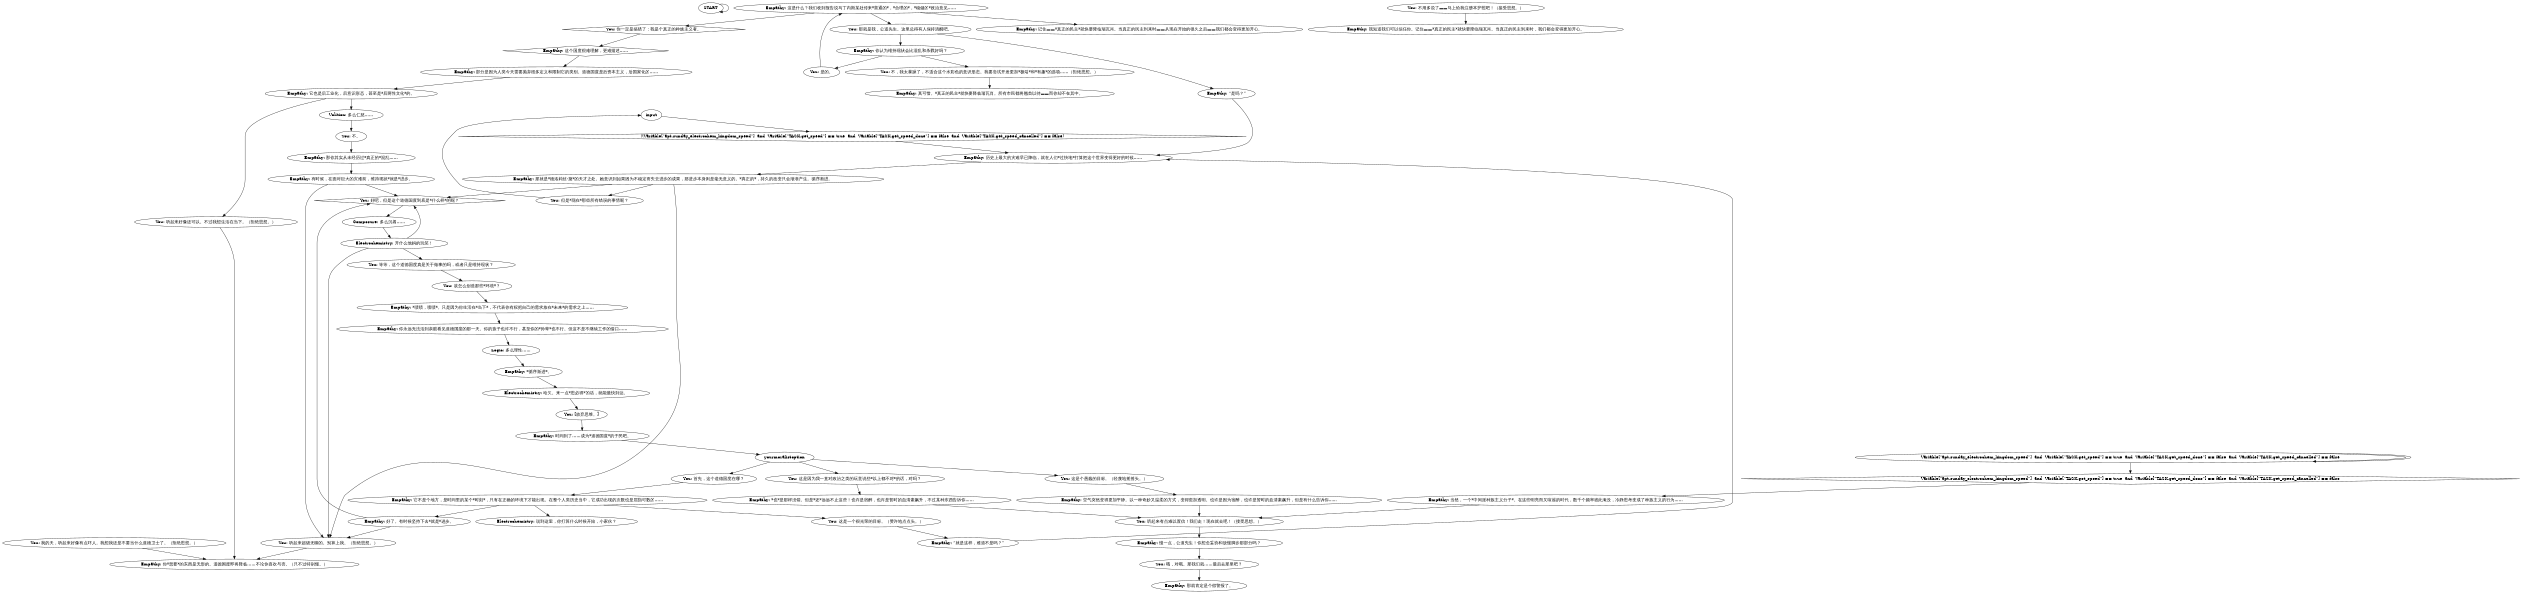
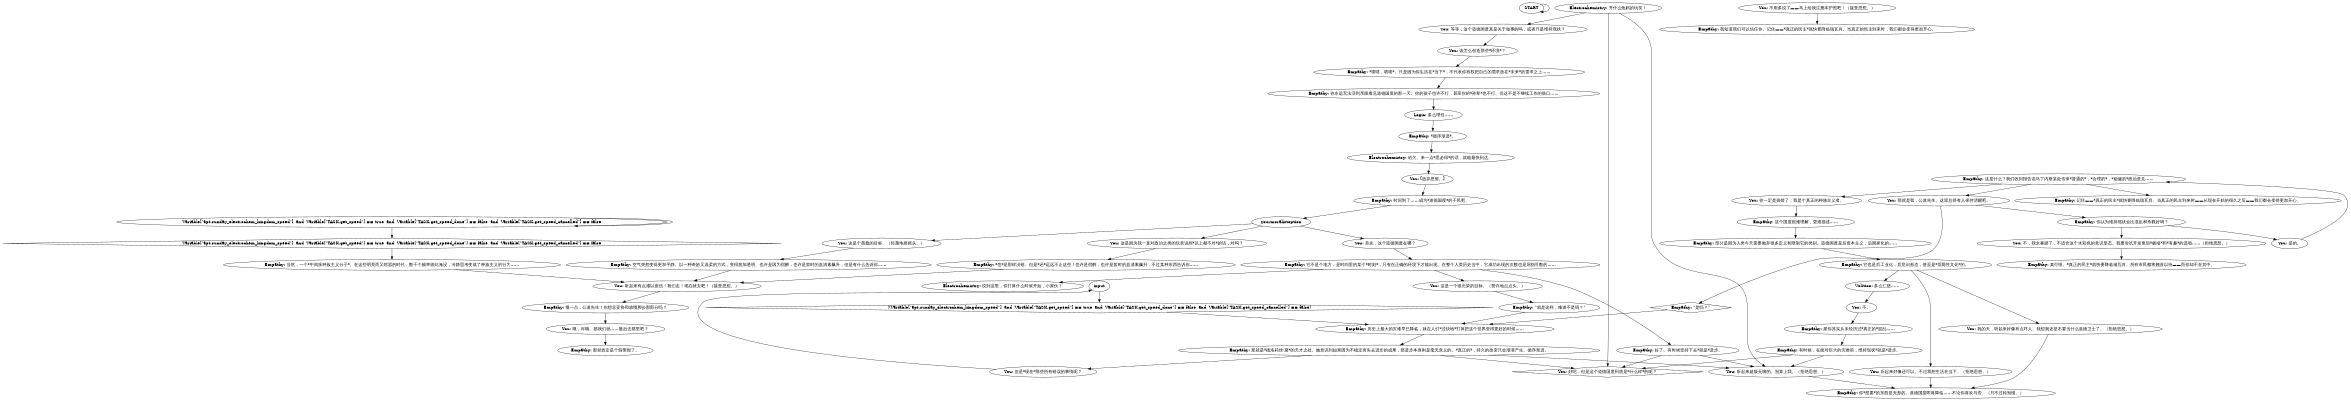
(654, 29) -> (1797, 201)
(586, 51) -> (1796, 222)
(1227, 94) -> (1691, 308)
(379, 222) -> none
none -> (1977, 296)
